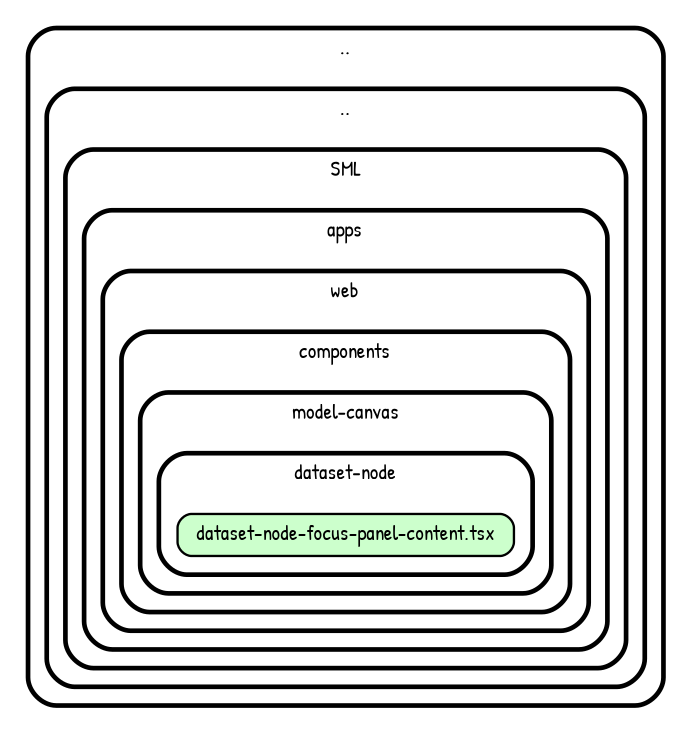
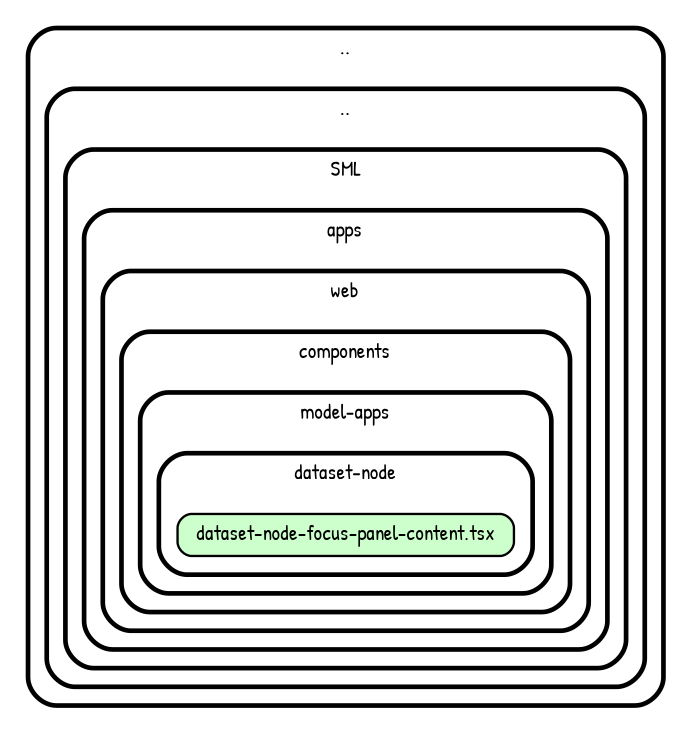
(346, 413) -> (346, 413)
